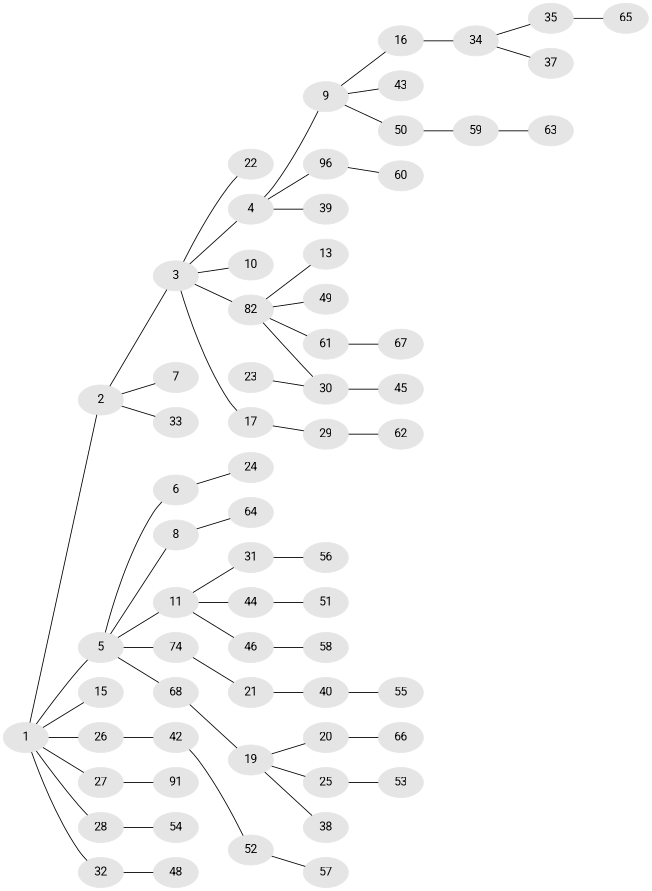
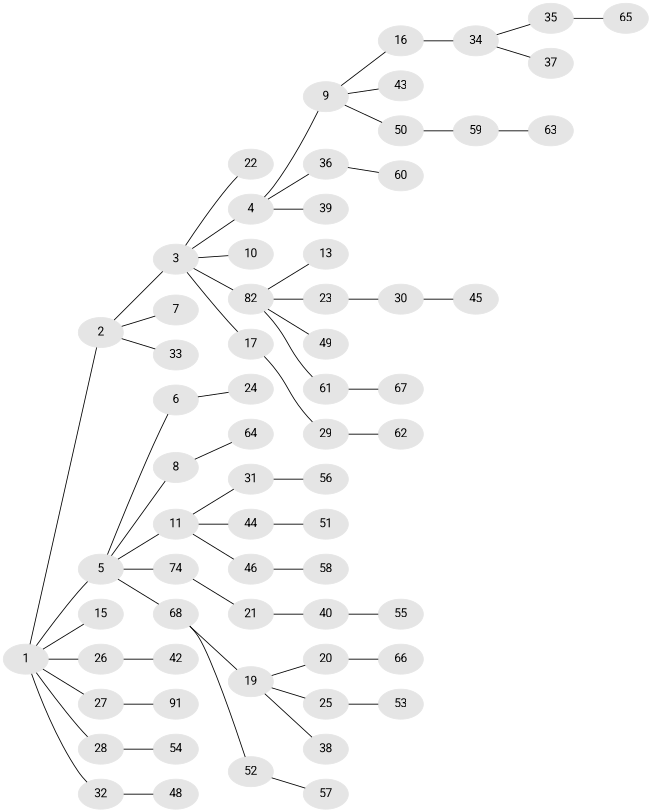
(326, 164) -> (326, 164)
(288, 350) -> (288, 299)
(219, 791) -> (222, 690)
